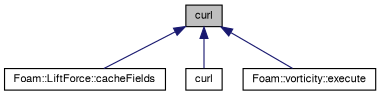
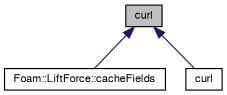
(309, 79) -> none
